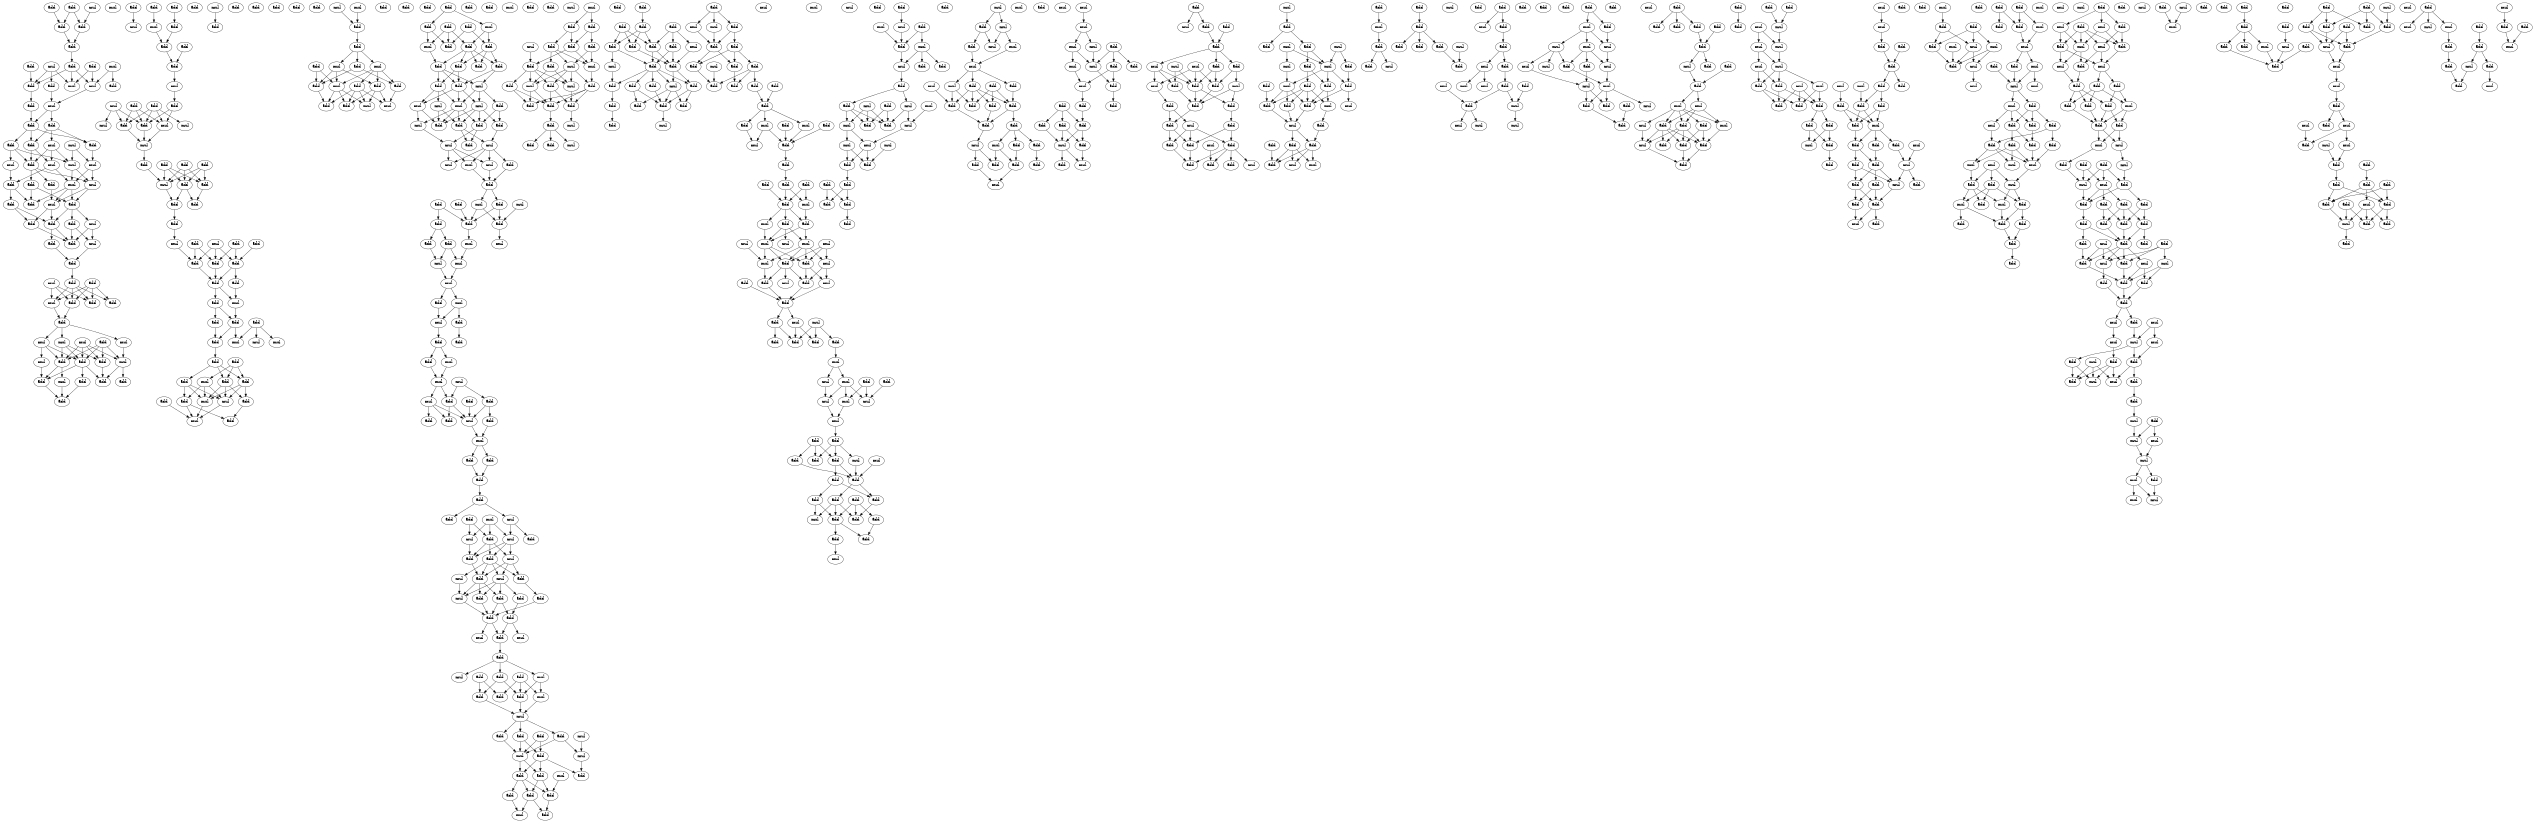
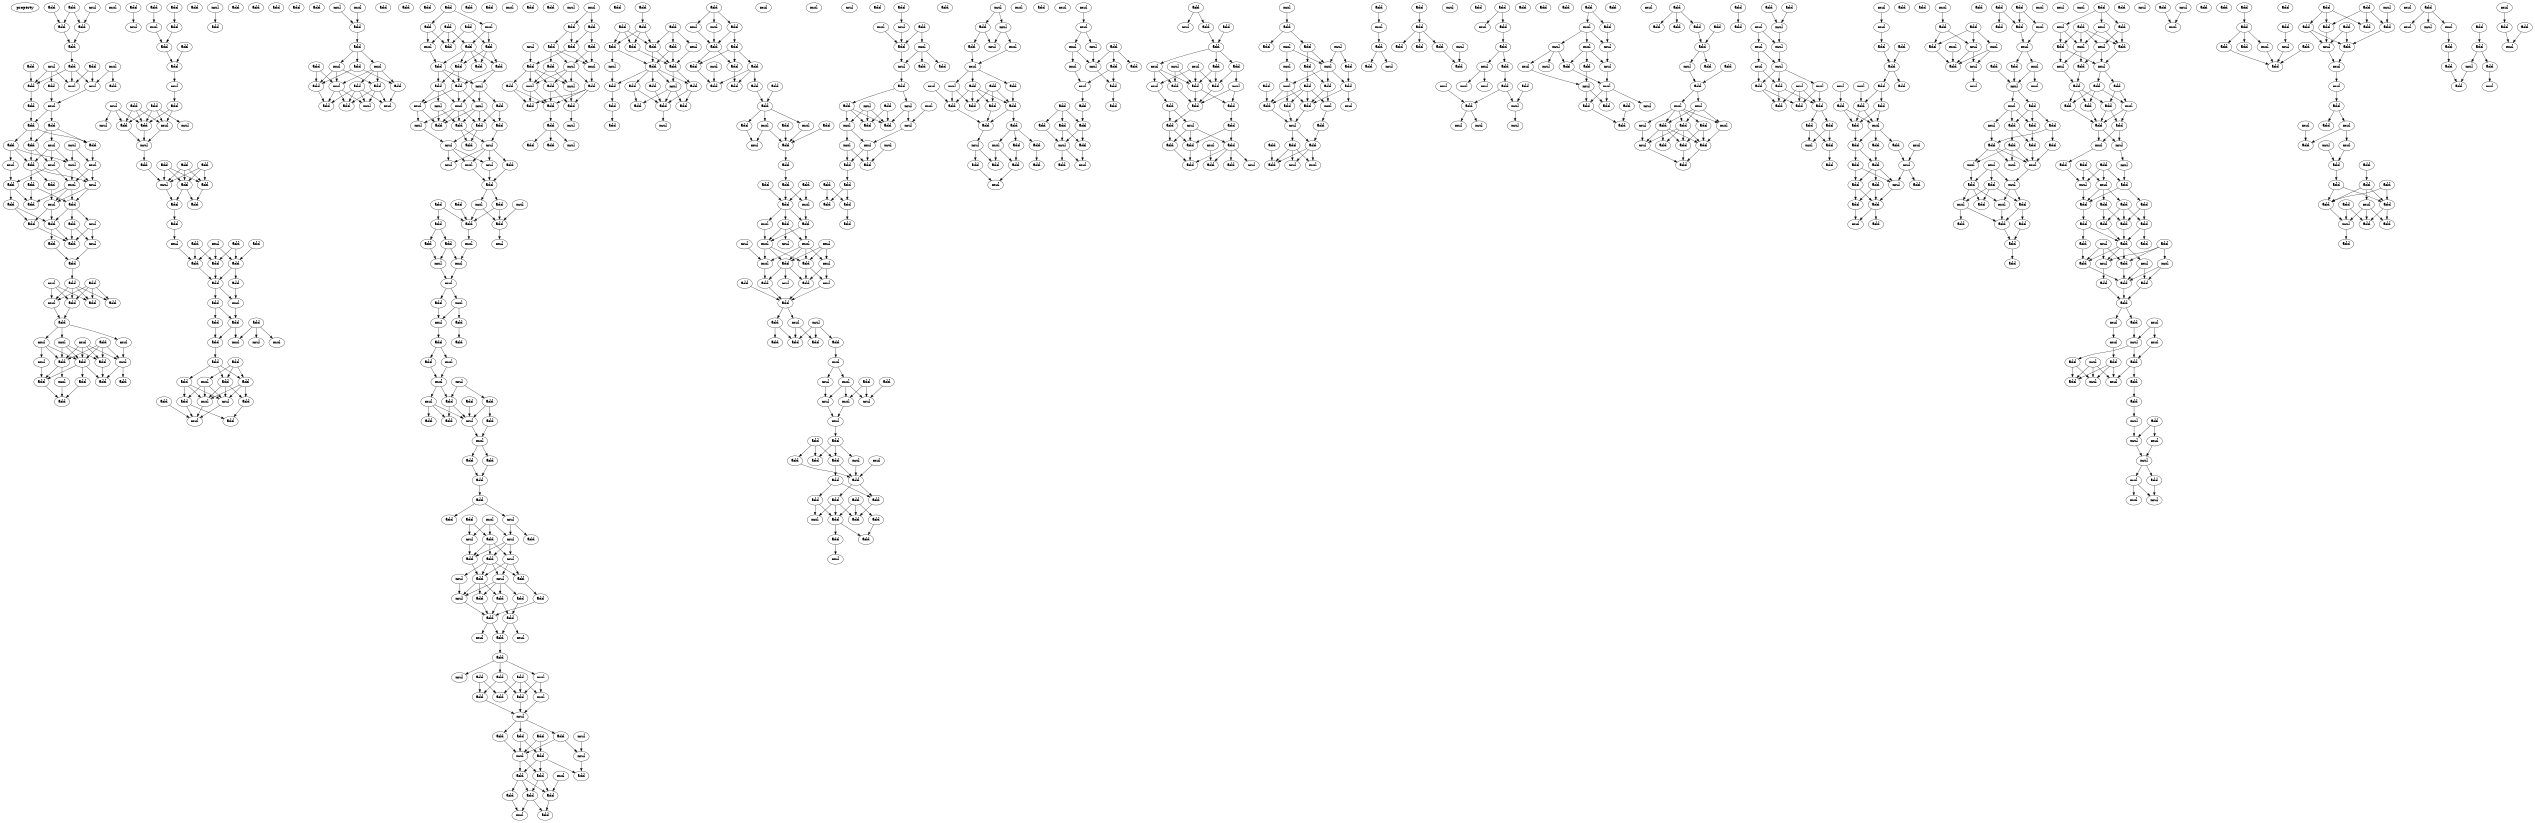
none -> (25, 8)
